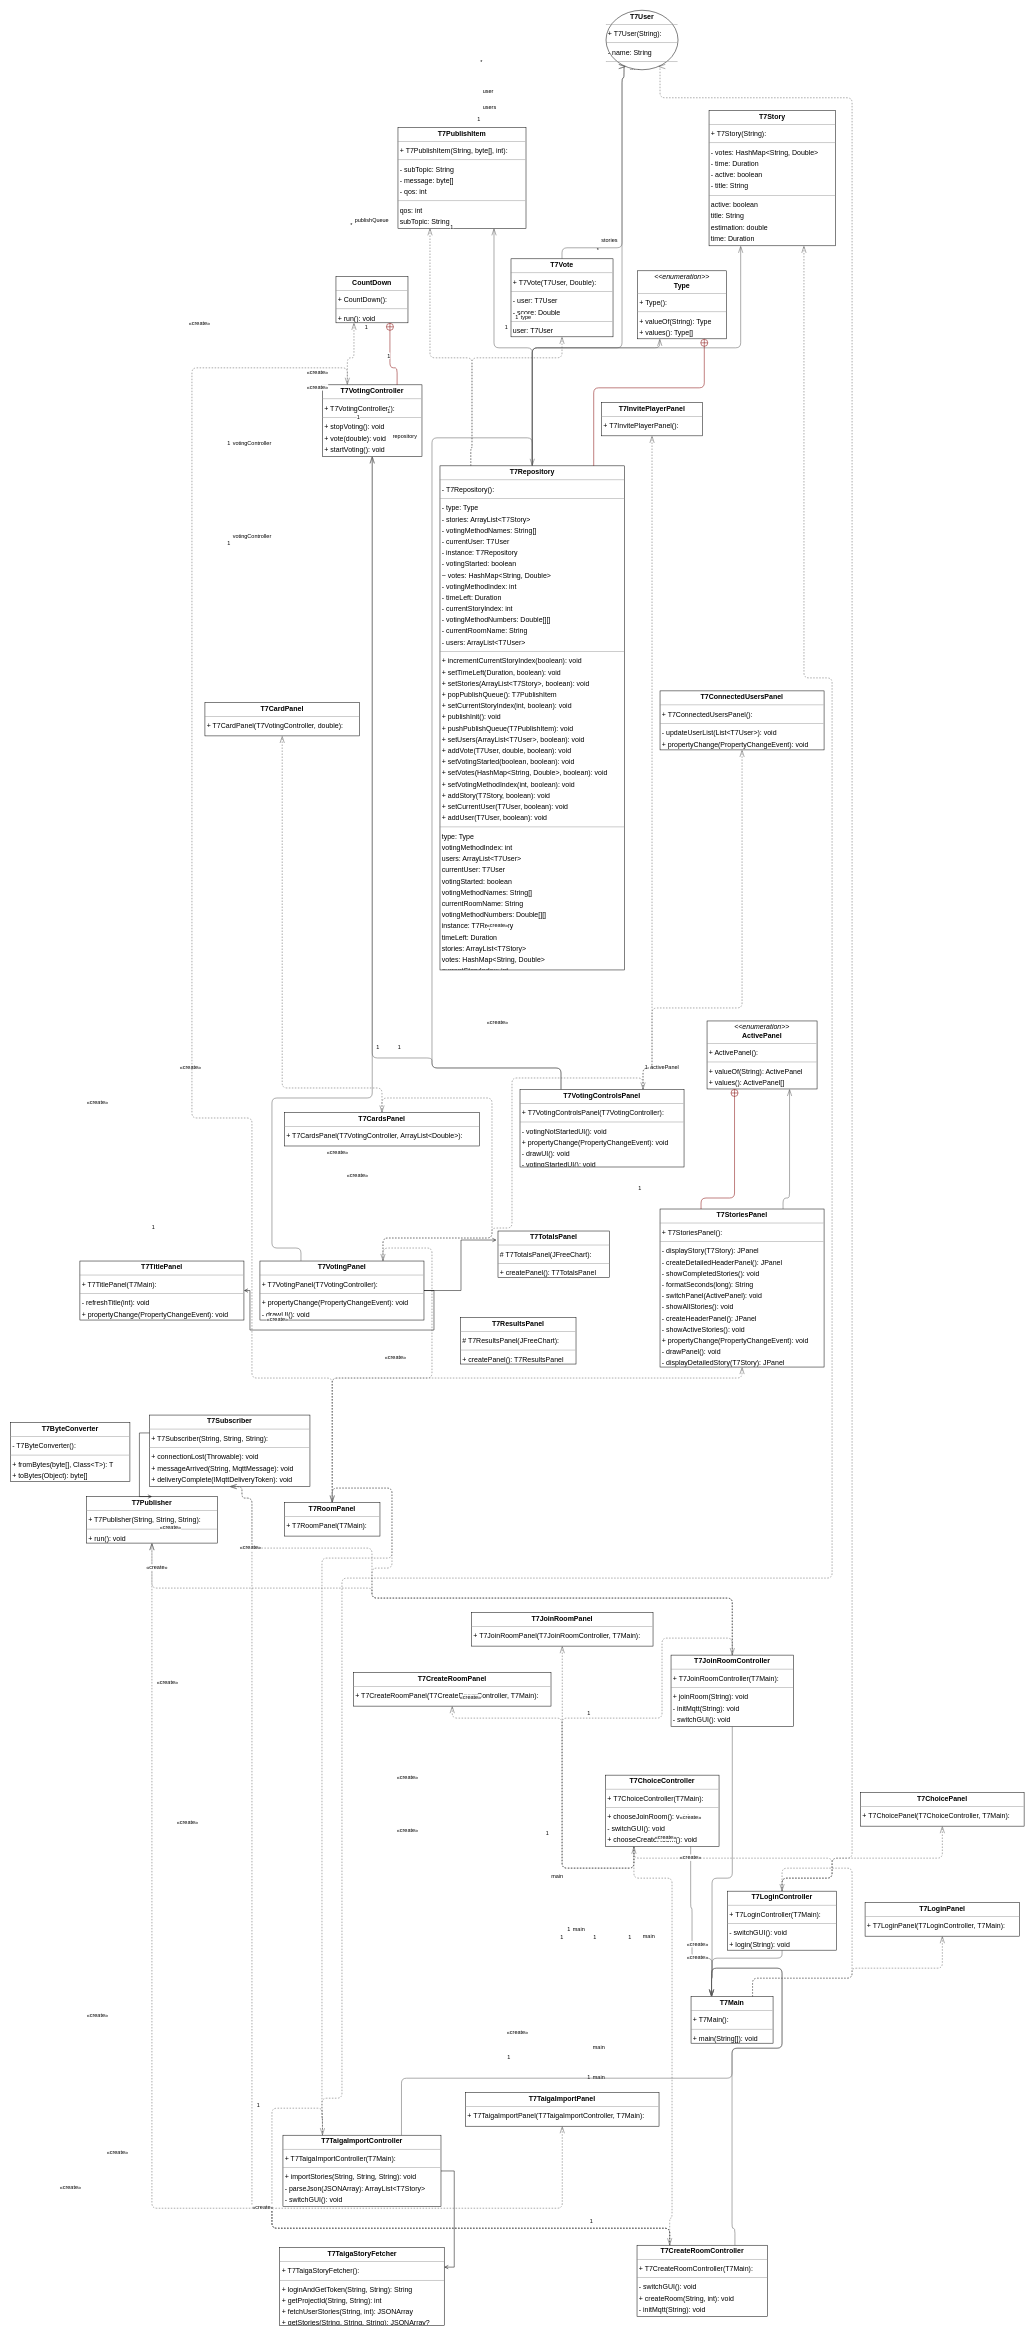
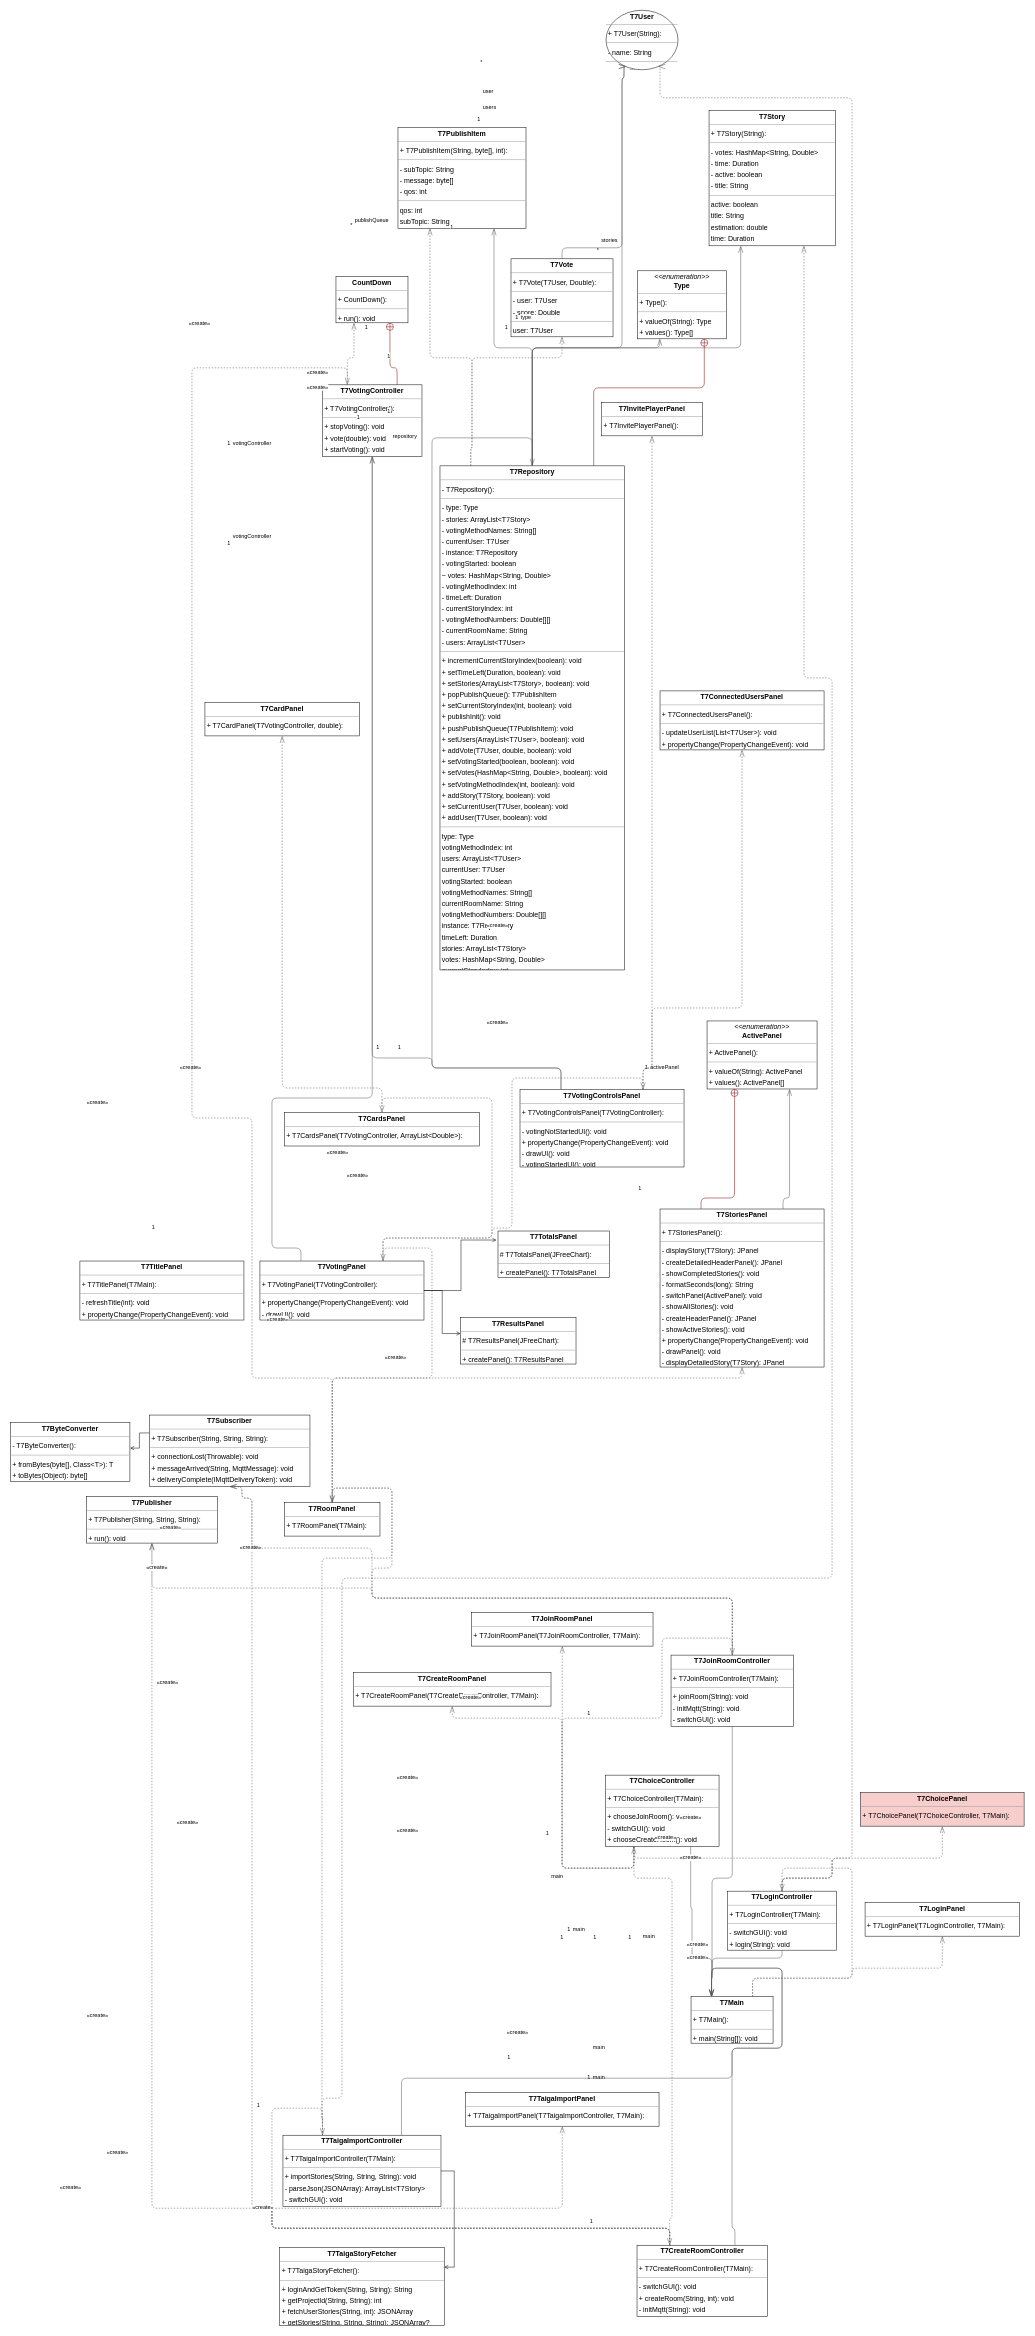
(434, 1329) -> (442, 1321)
(139, 1476) -> (137, 1448)
(942, 1809) -> (942, 1809)
